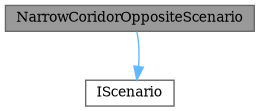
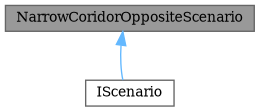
(139, 49) -> (121, 63)
